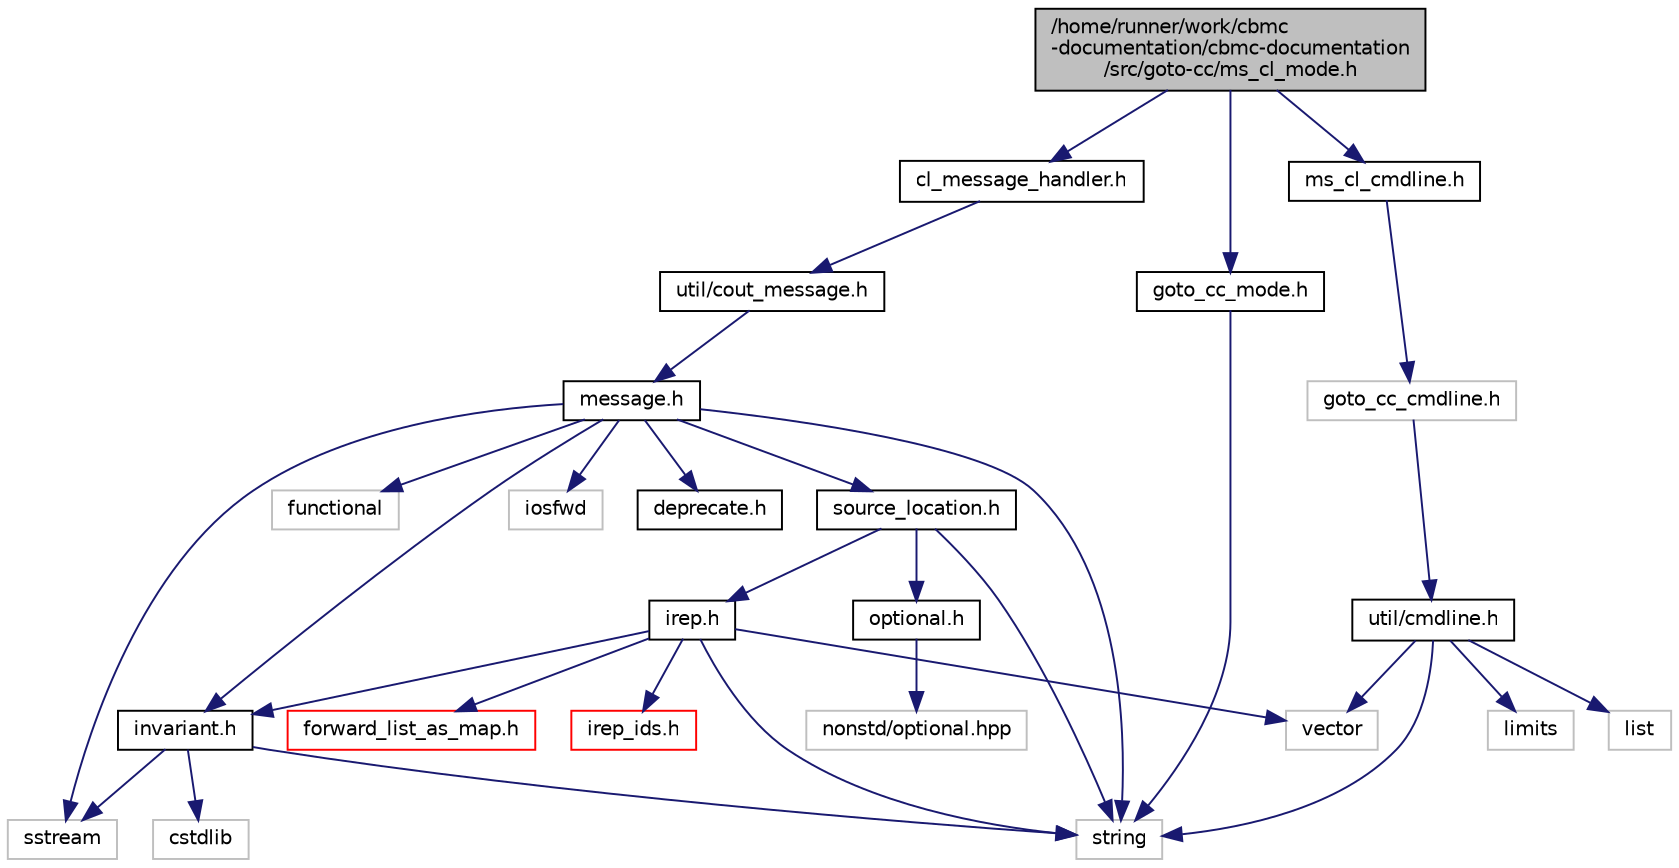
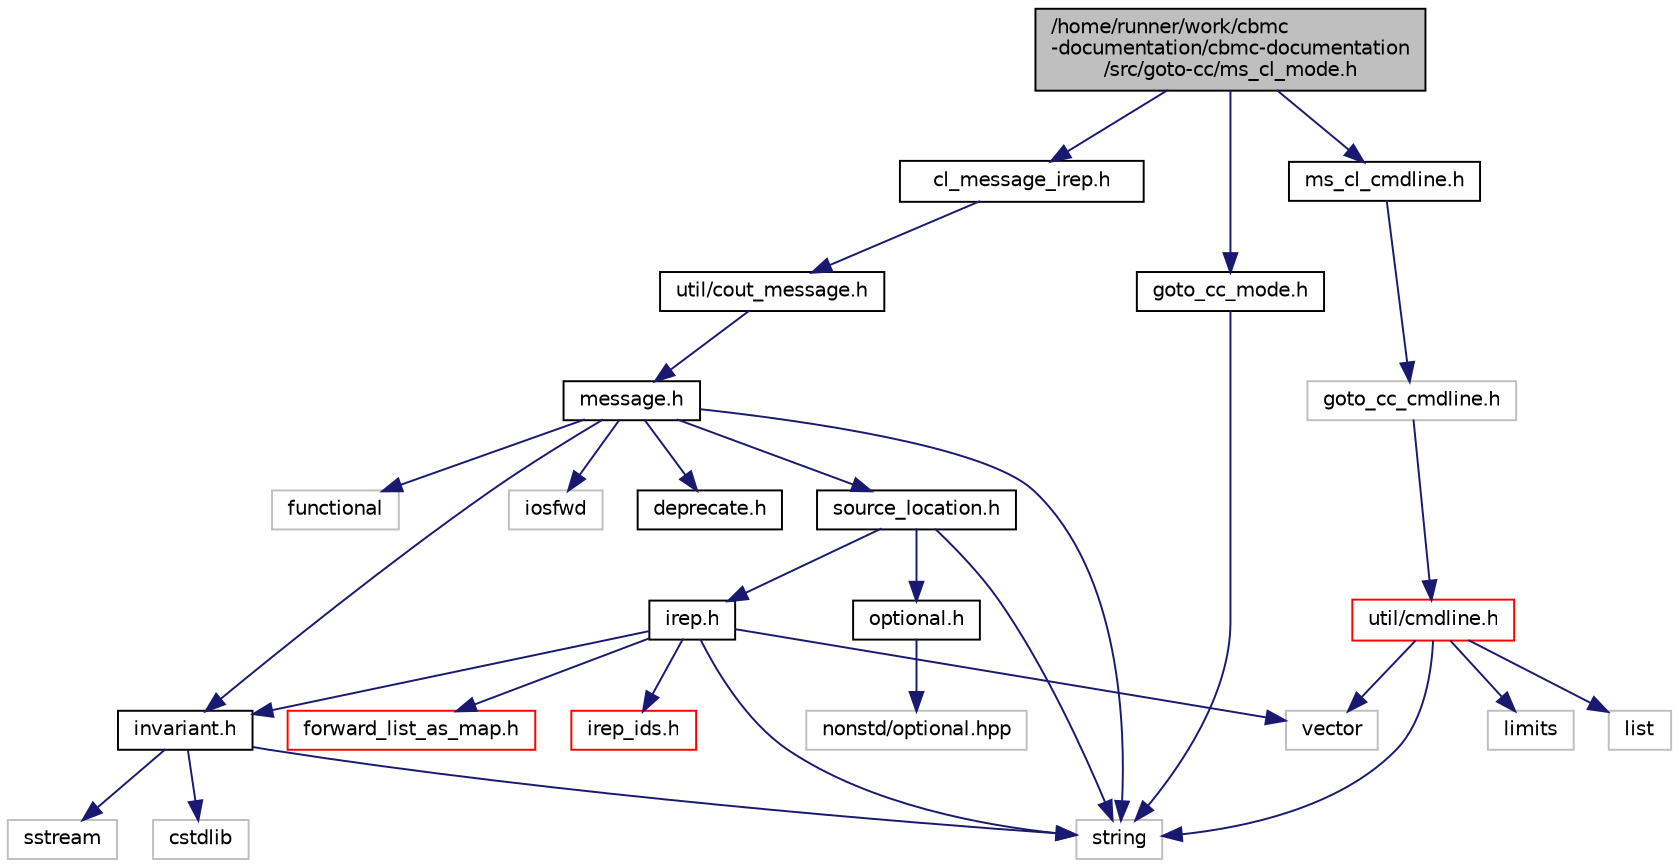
(1022, 181) -> (1022, 181)
(237, 504) -> none
(1433, 620) -> (1433, 620)
